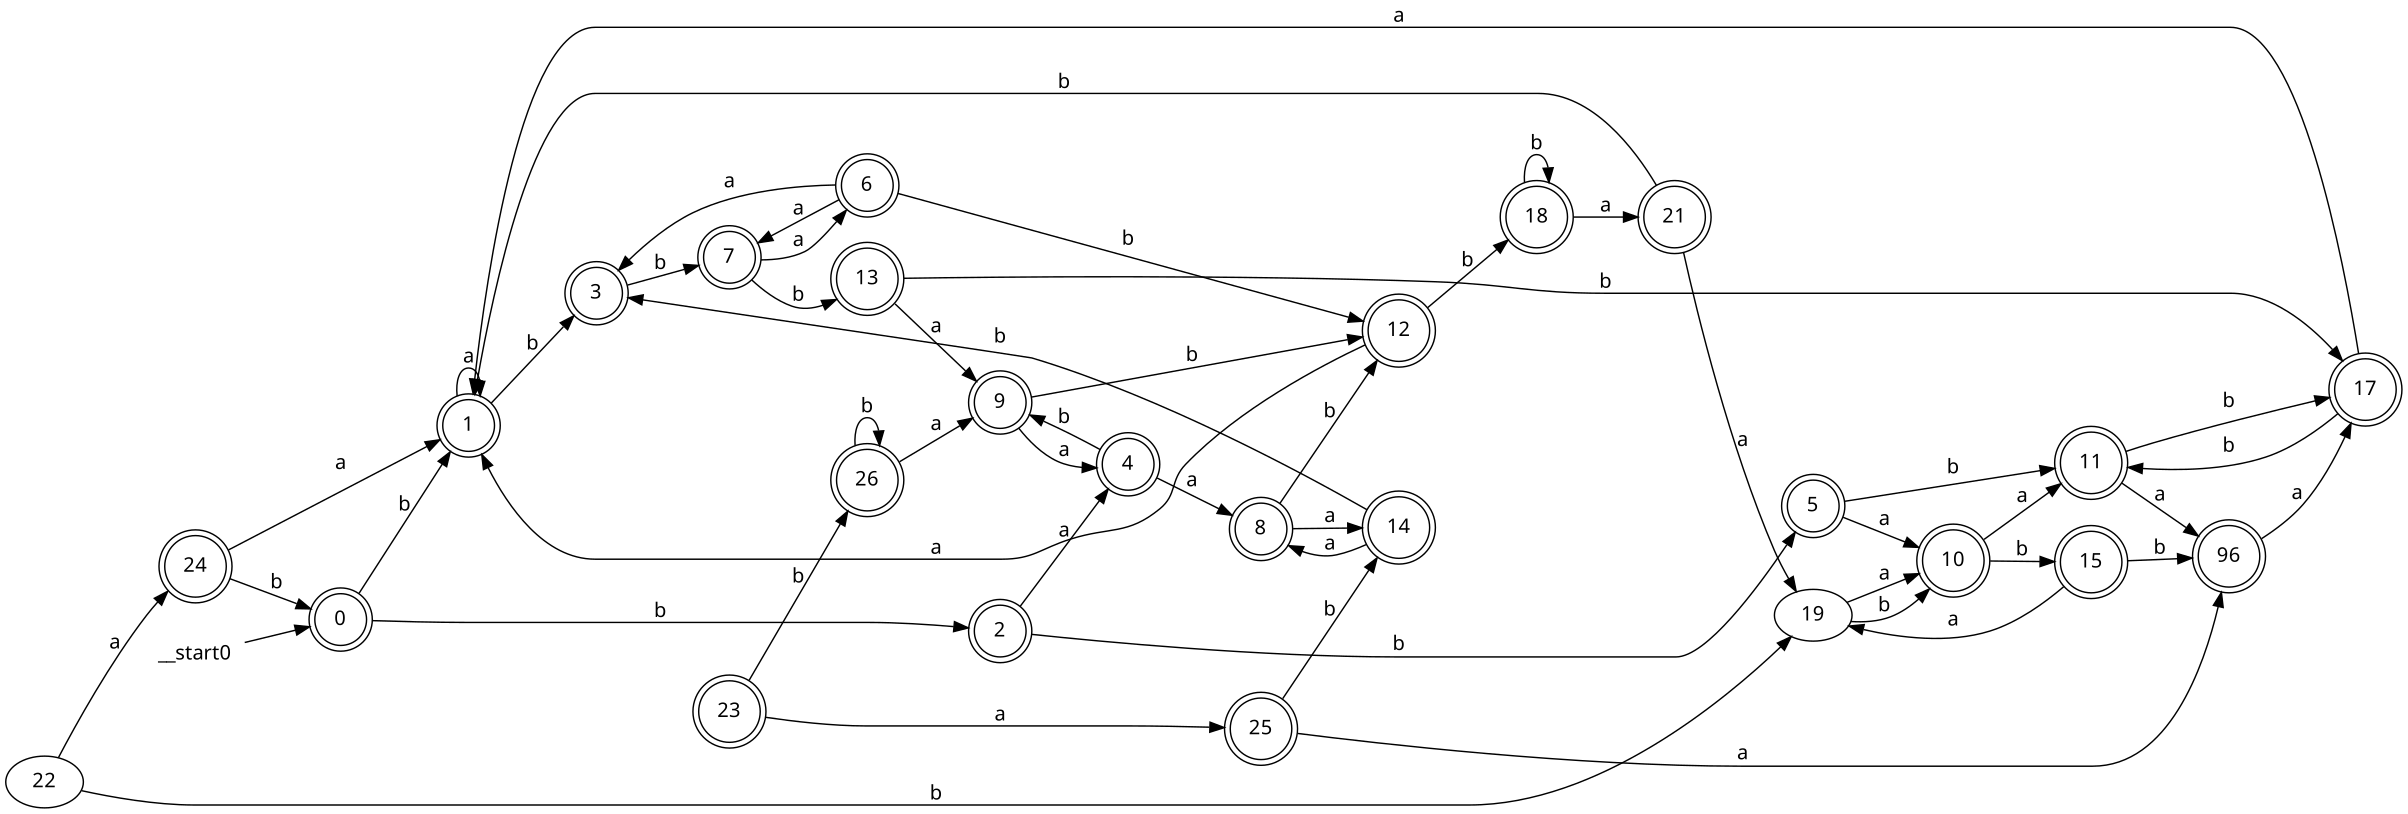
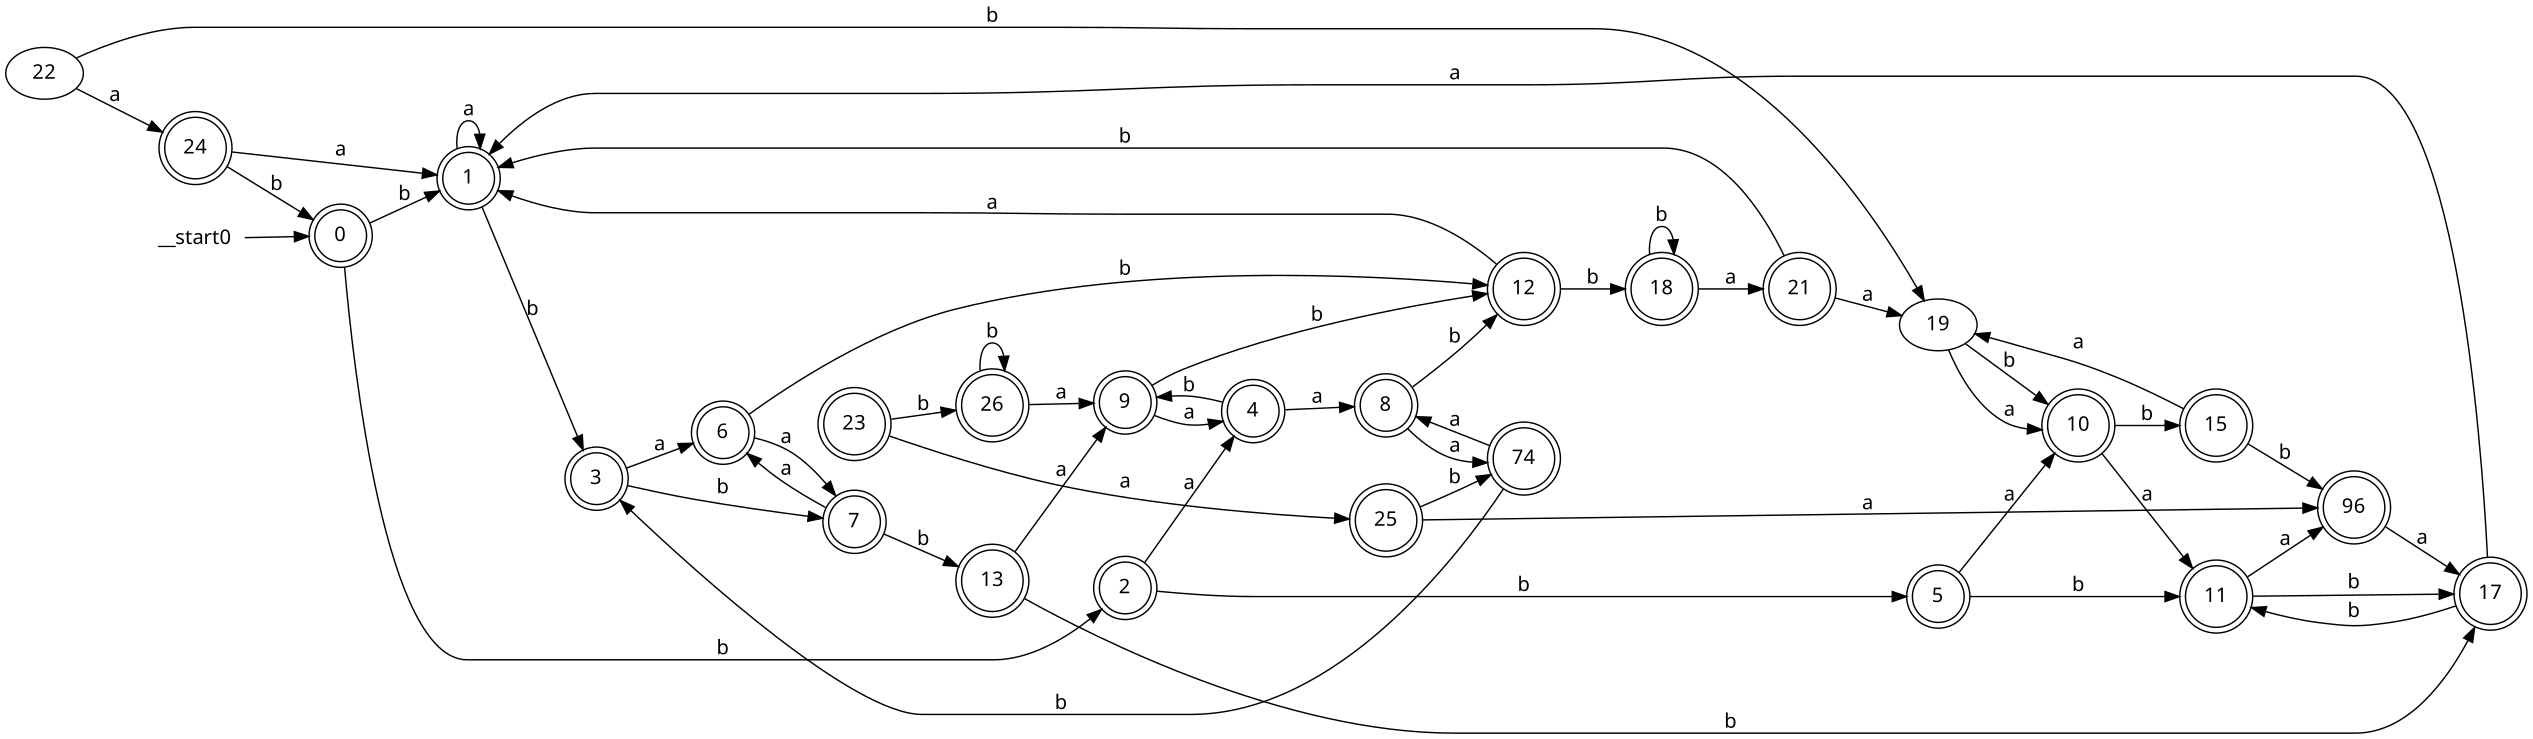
(724, 201) -> (653, 458)
(1399, 528) -> (1524, 459)
